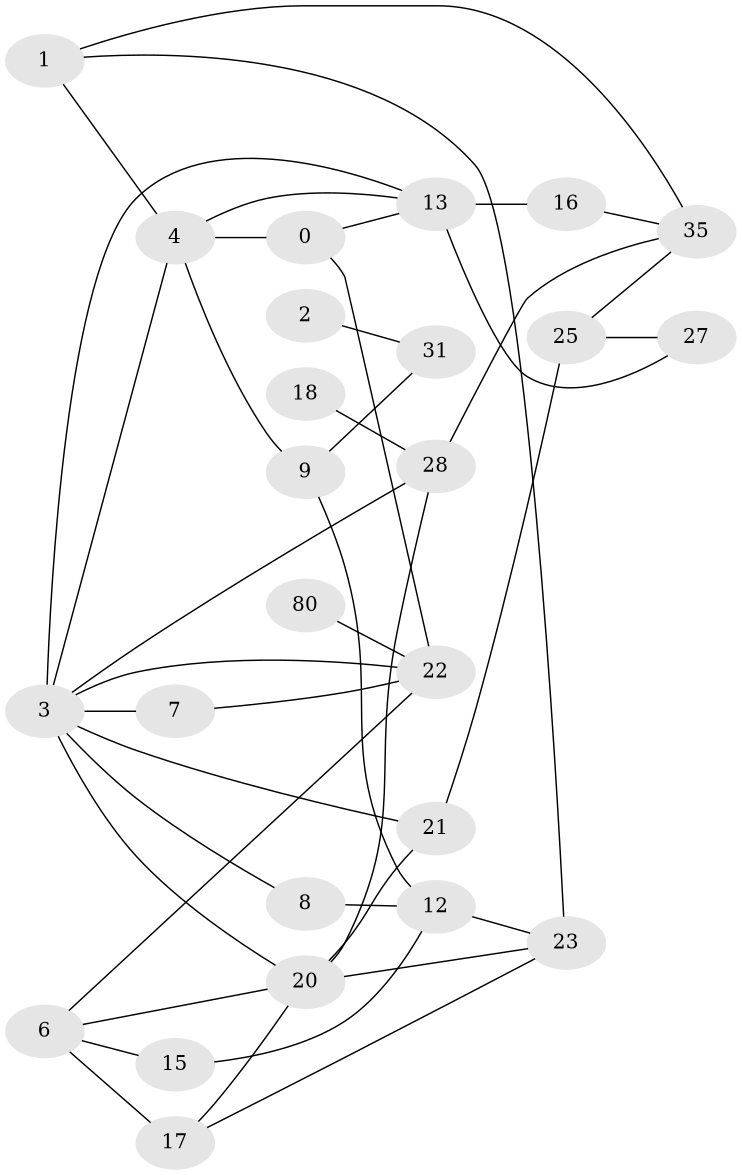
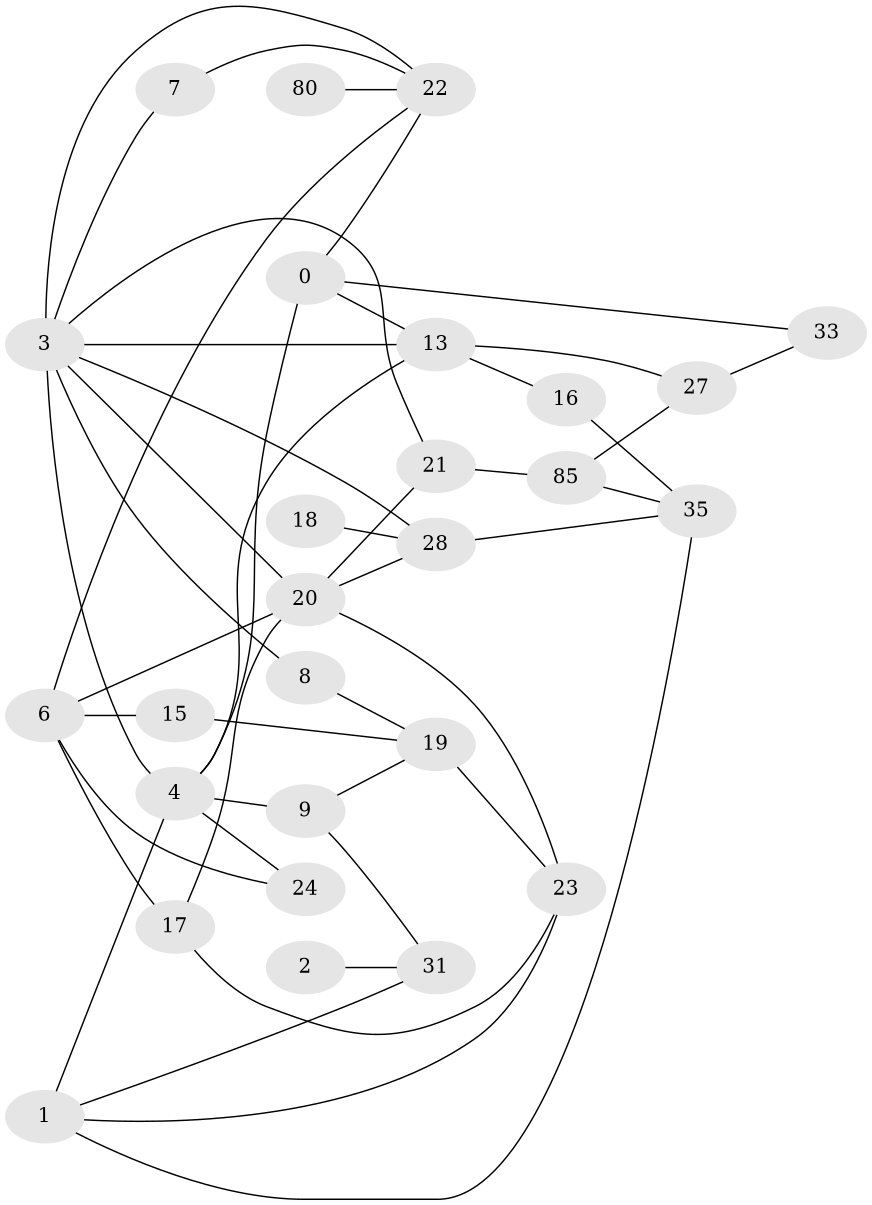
none -> (827, 333)
(566, 338) -> (566, 478)
none -> (306, 889)
(436, 907) -> (436, 744)
none -> (243, 1046)
